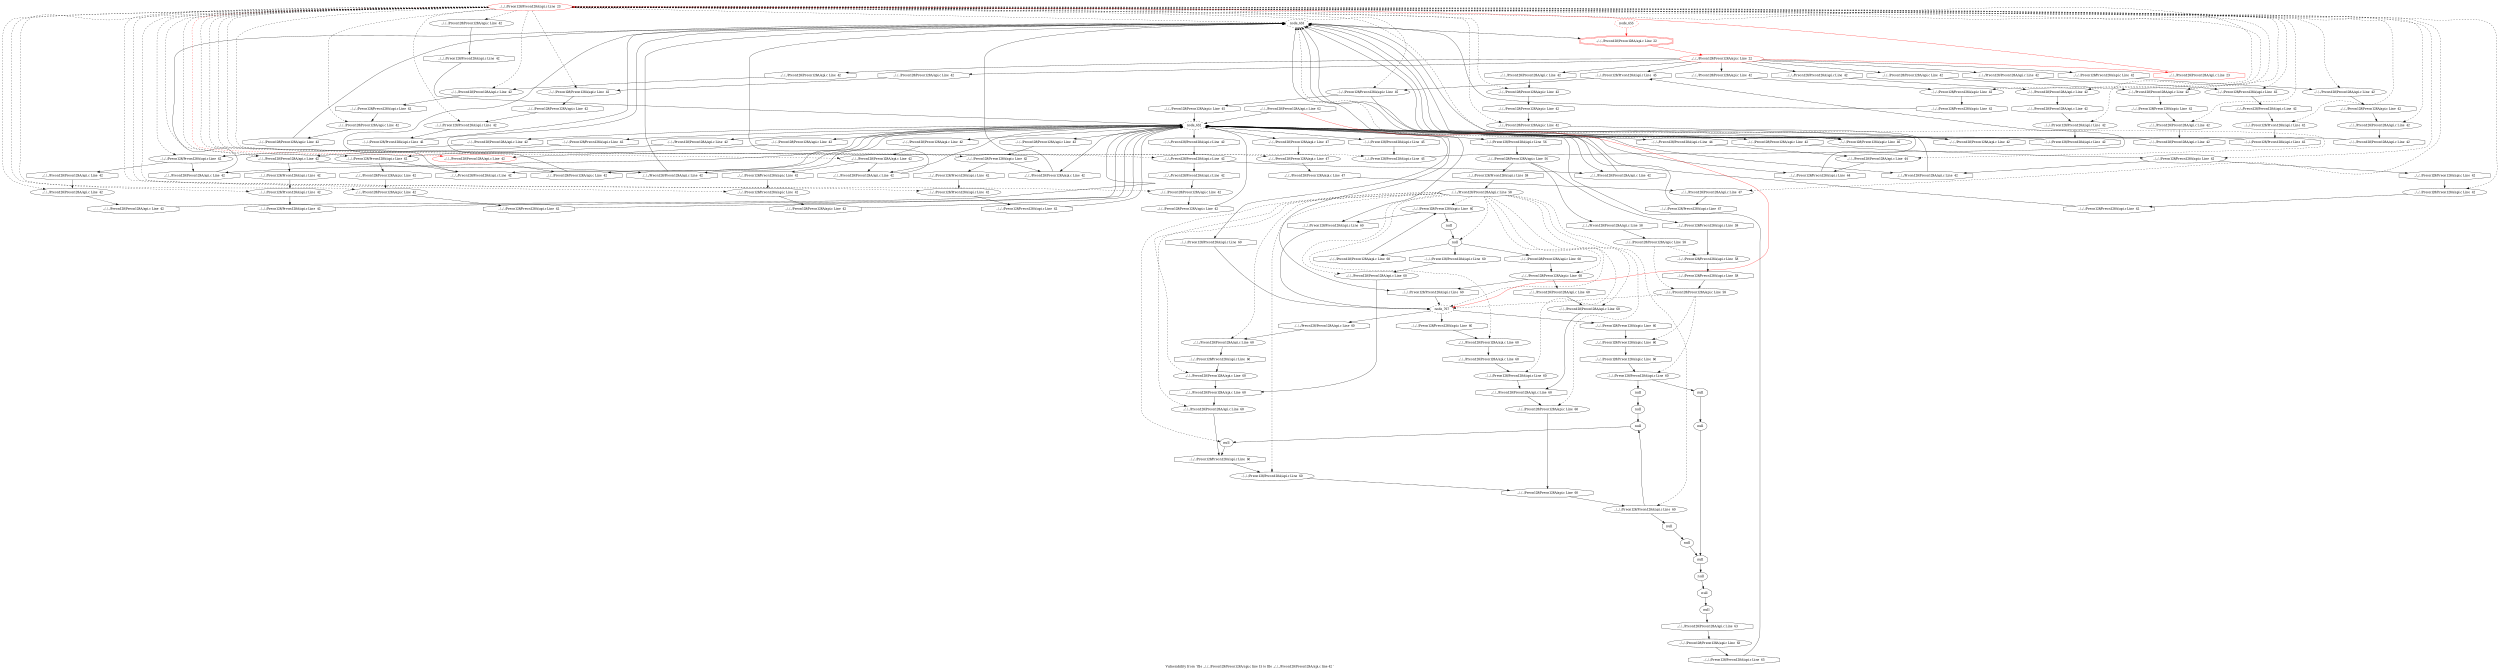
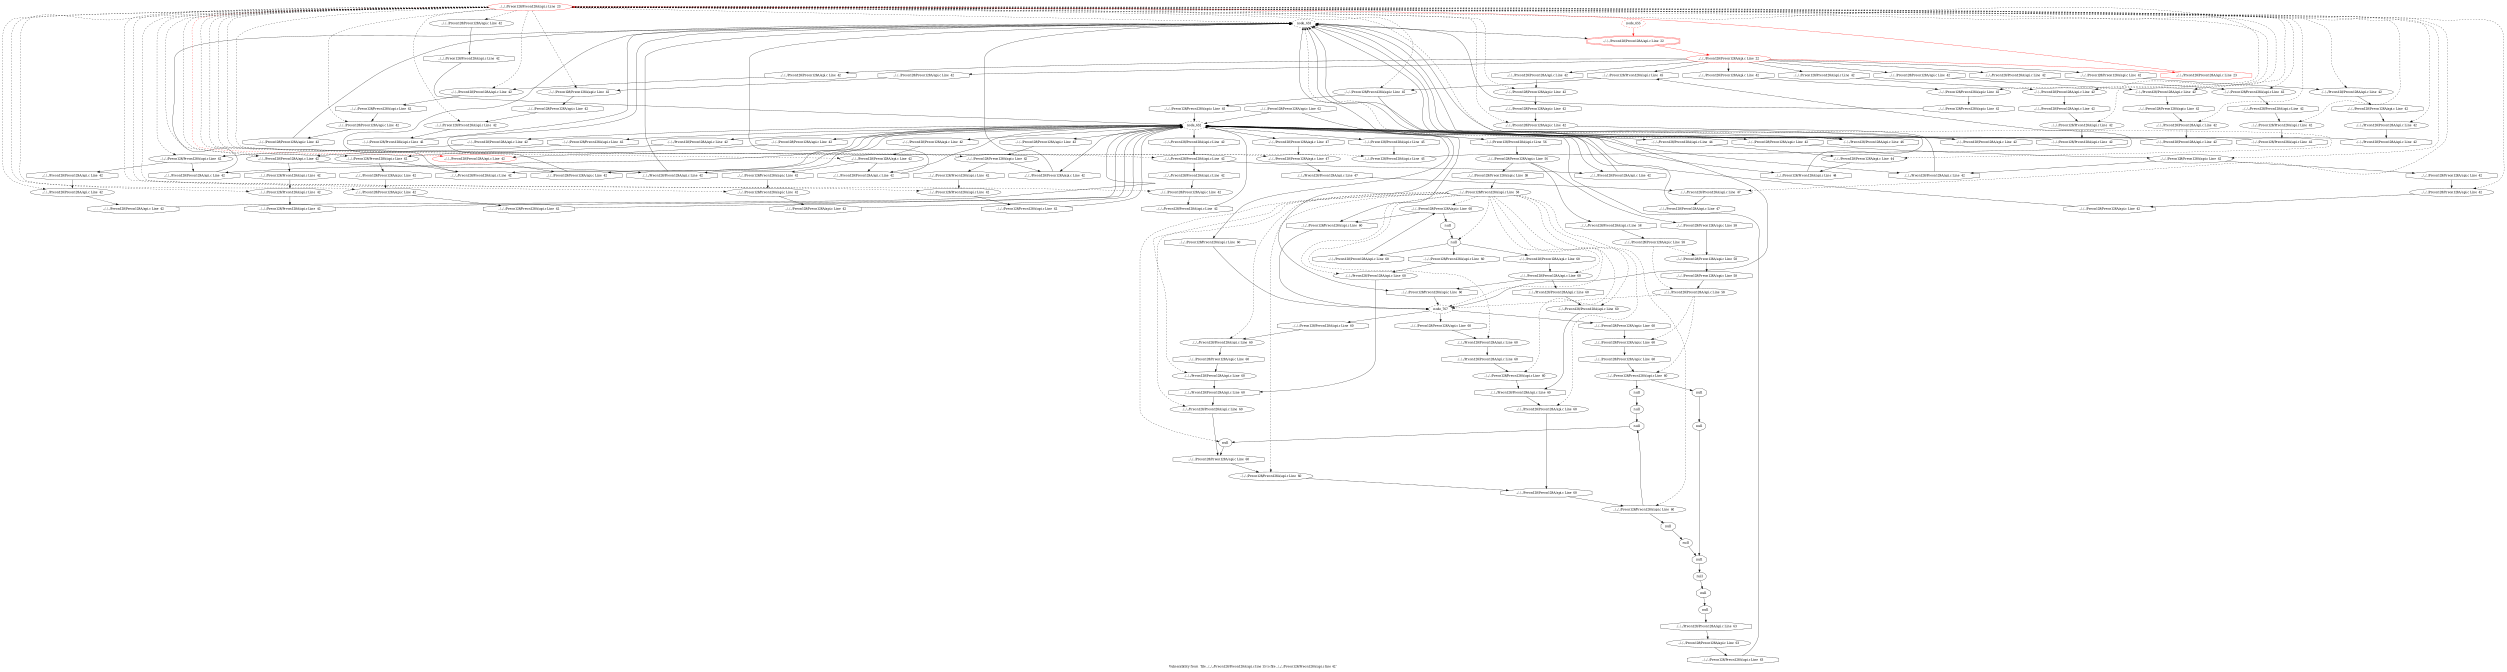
(1870, 142) -> (1873, 142)
(1721, 174) -> (1721, 174)
